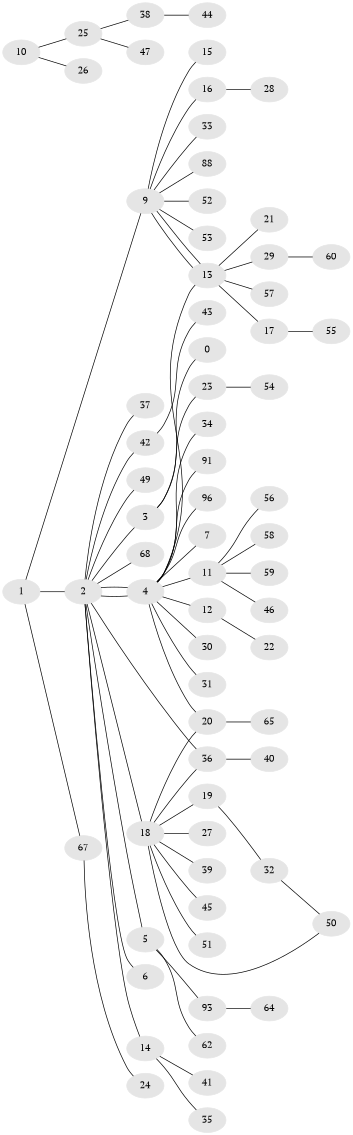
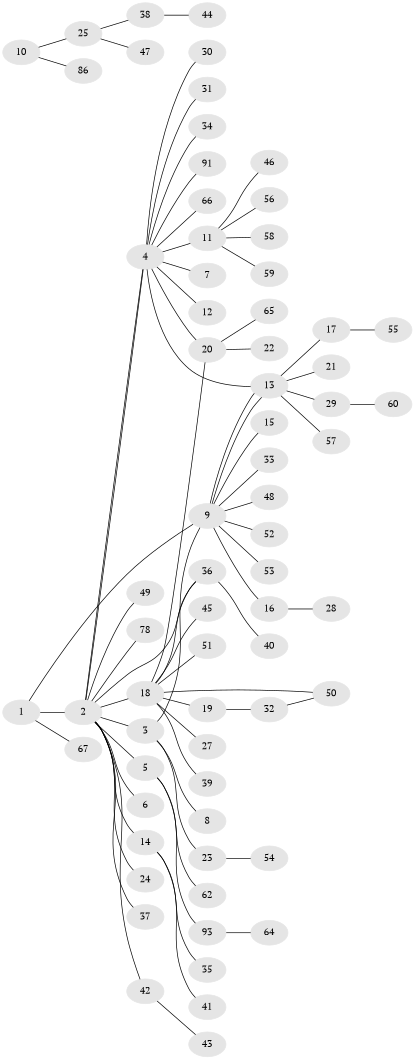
(83, 71) -> (83, 71)
(207, 164) -> (269, 497)
(207, 350) -> (207, 821)
(207, 499) -> (207, 201)
(145, 555) -> (145, 630)
(238, 629) -> (238, 349)
none -> (180, 630)
(96, 972) -> (117, 835)
